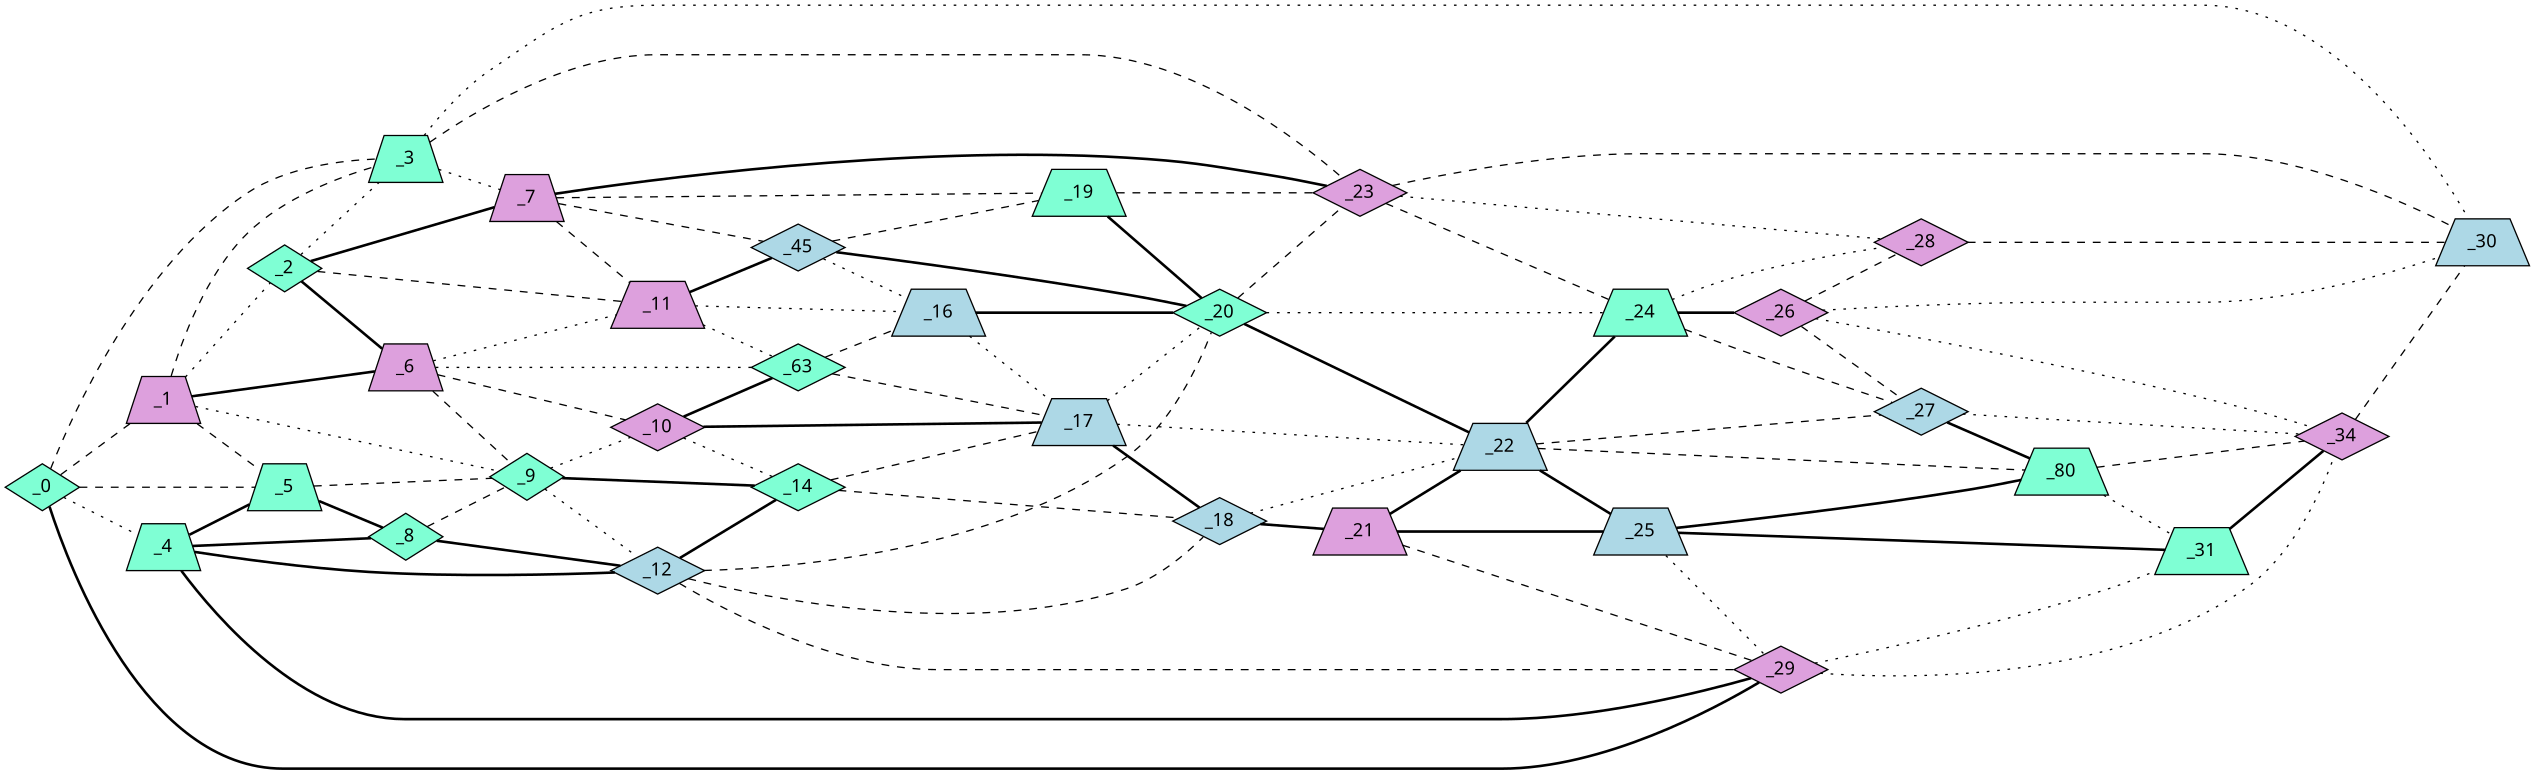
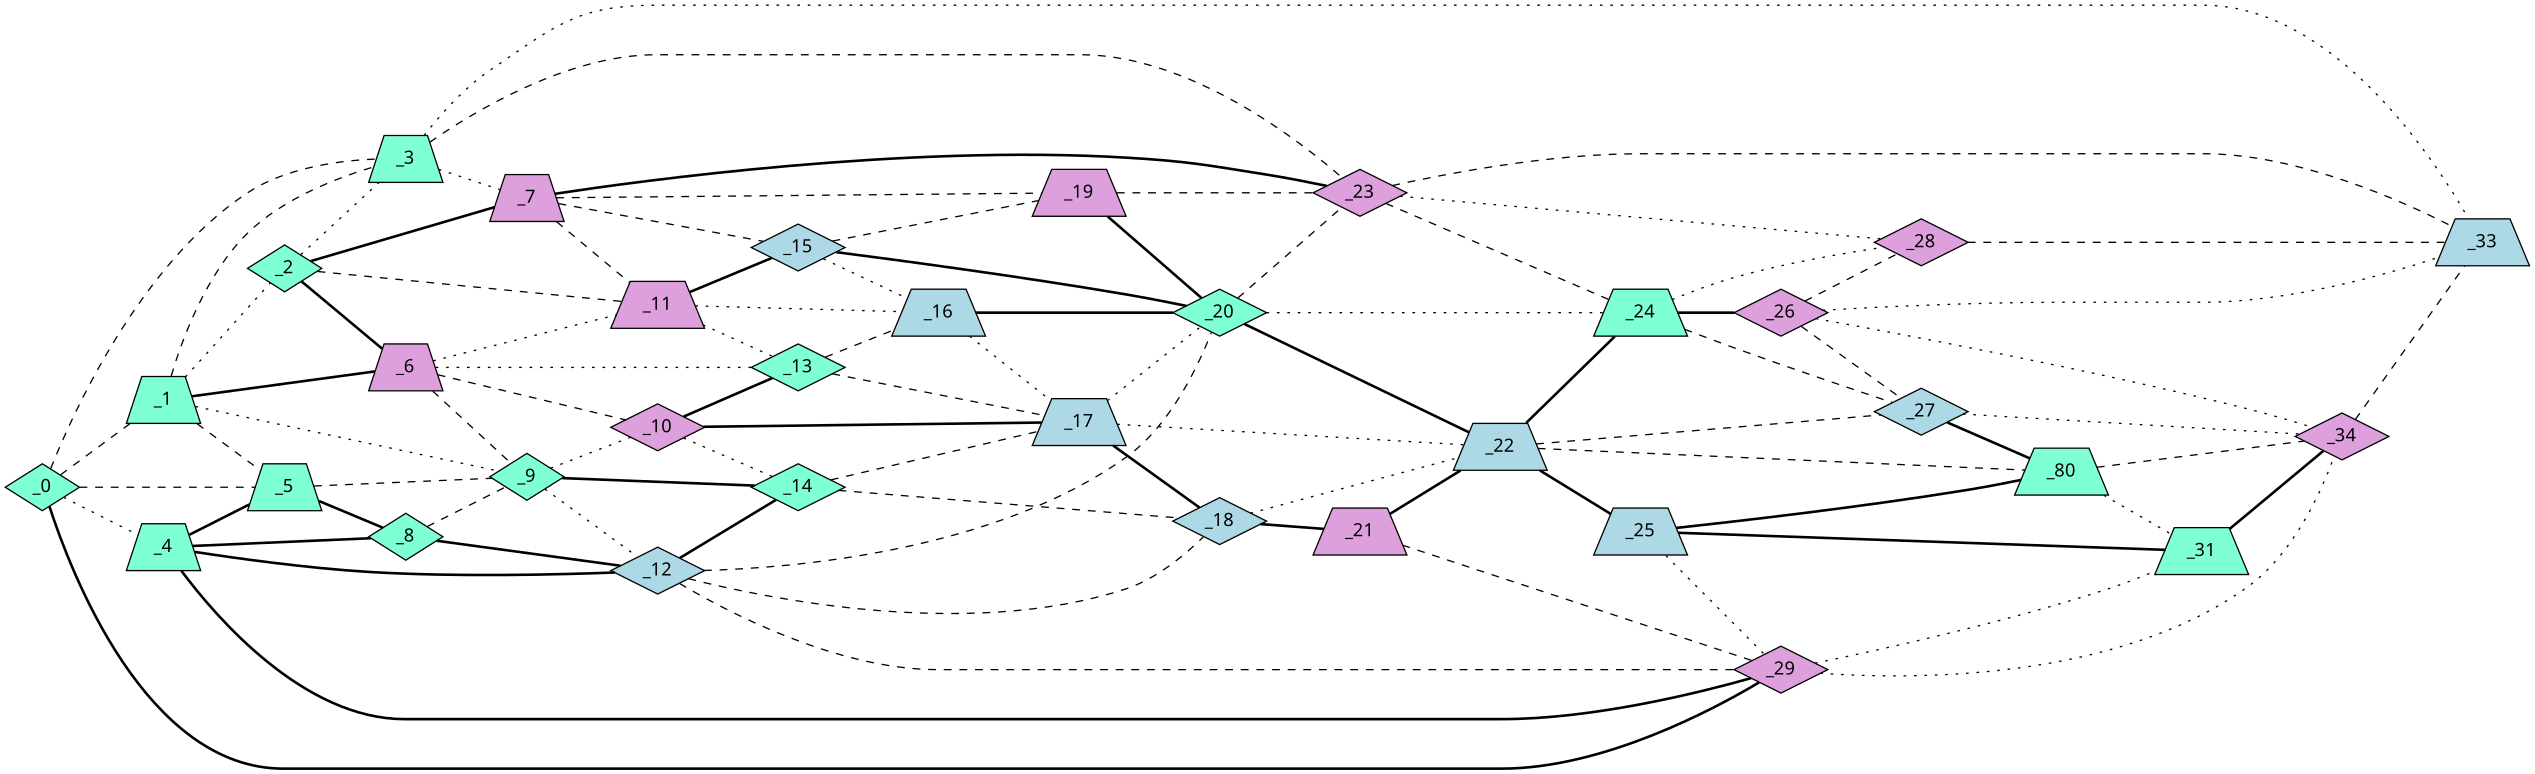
(1079, 193) -> (1079, 193)
(2483, 242) -> (2483, 242)
(798, 248) -> (798, 248)
(798, 367) -> (798, 367)
(163, 400) -> (163, 400)
(1500, 532) -> none
